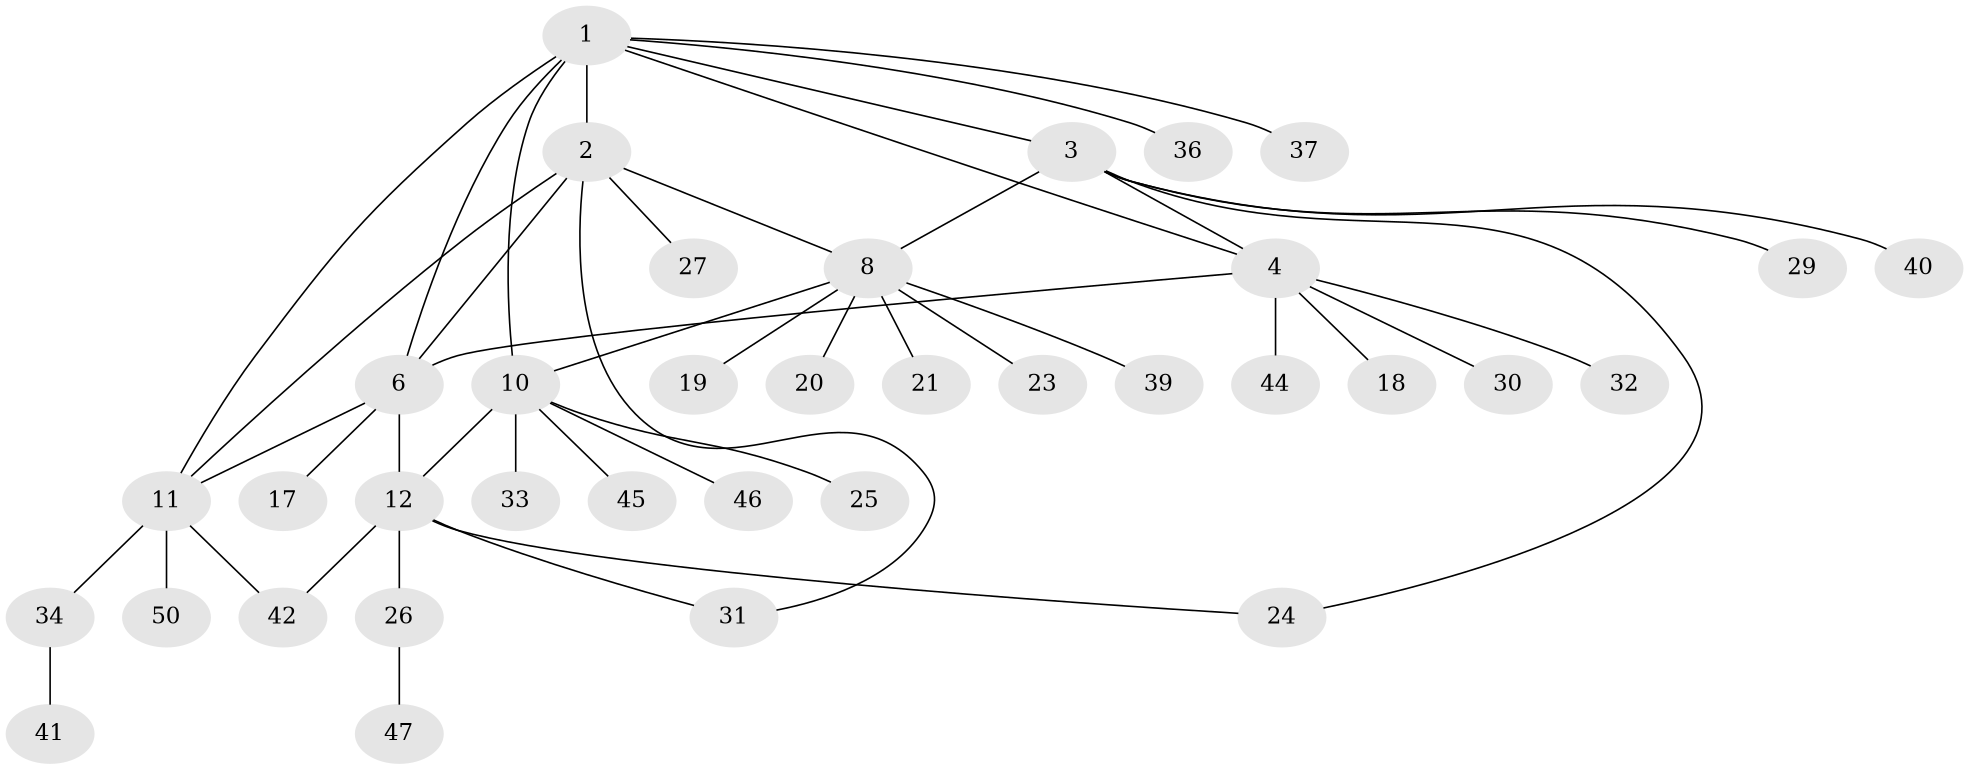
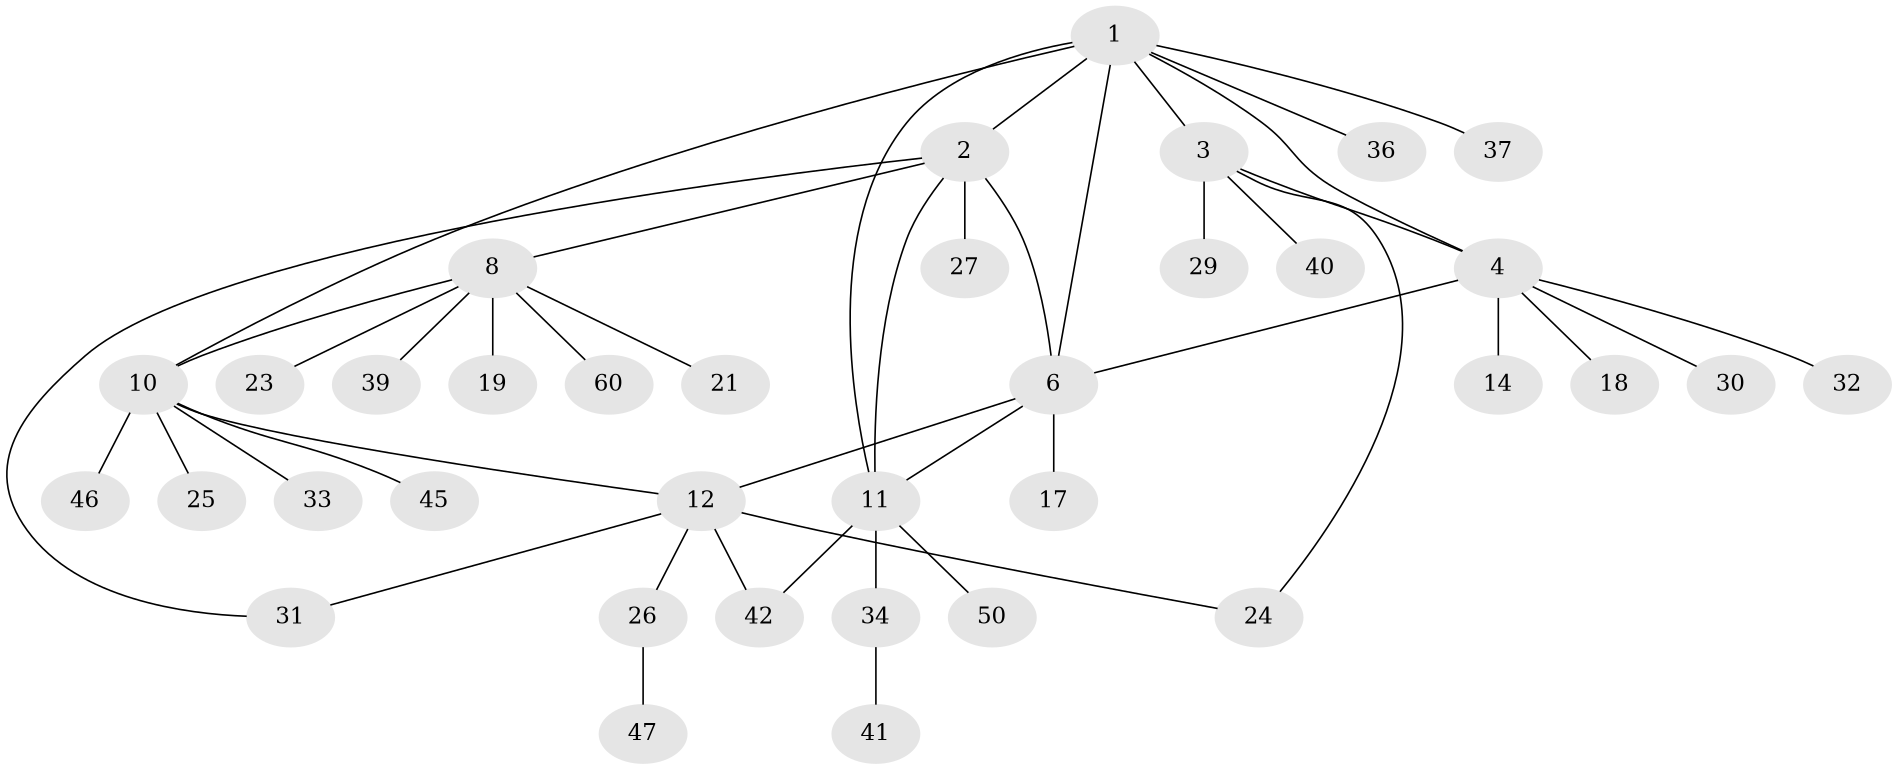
(970, 210) -> none
(810, 385) -> (609, 385)
(1276, 385) -> (1498, 385)
